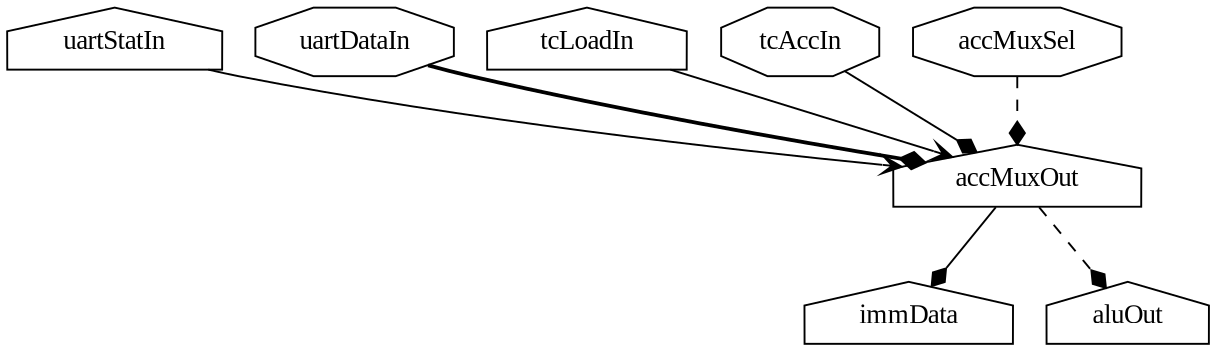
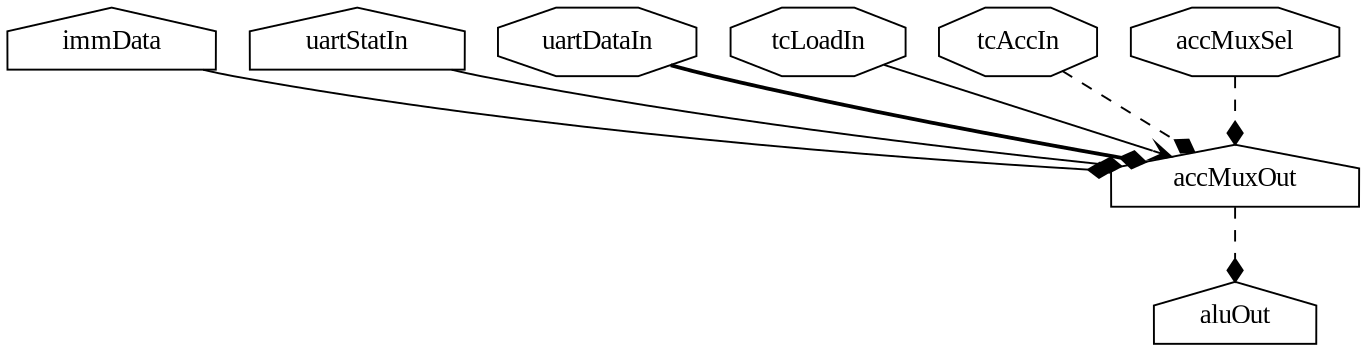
(587, 42) -> (818, 42)
(901, 106) -> (1119, 106)
(544, 125) -> (774, 124)
(971, 237) -> (644, 133)
